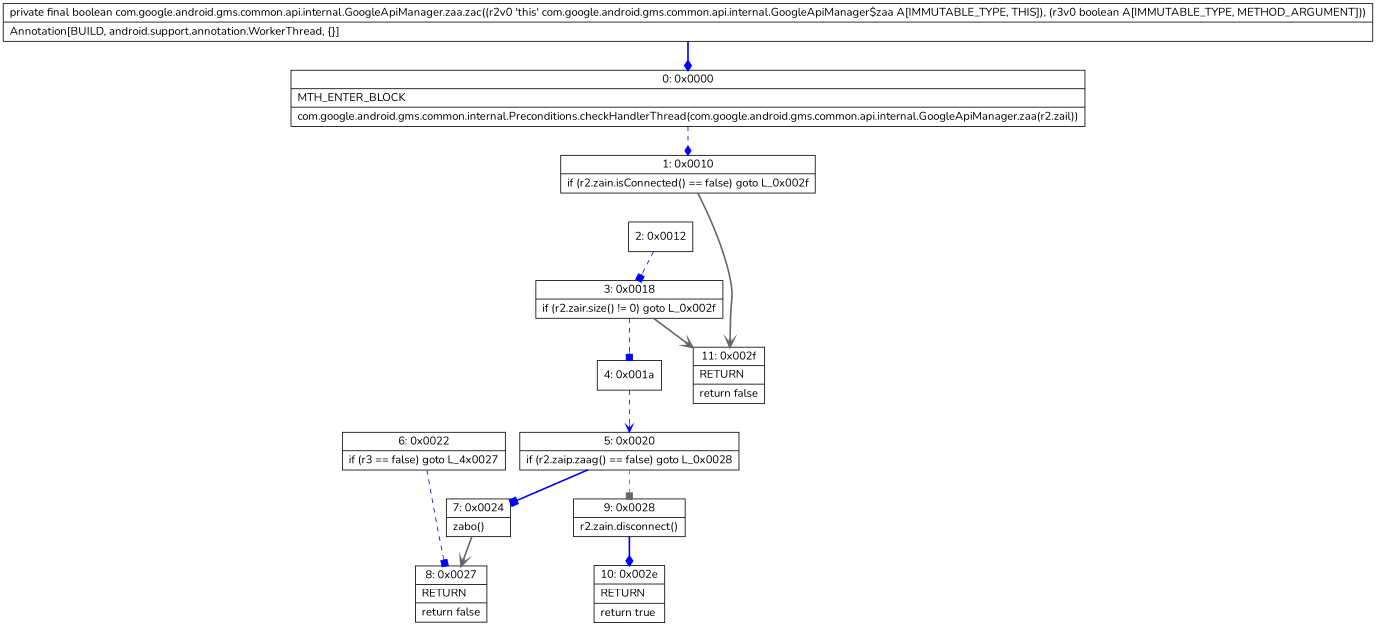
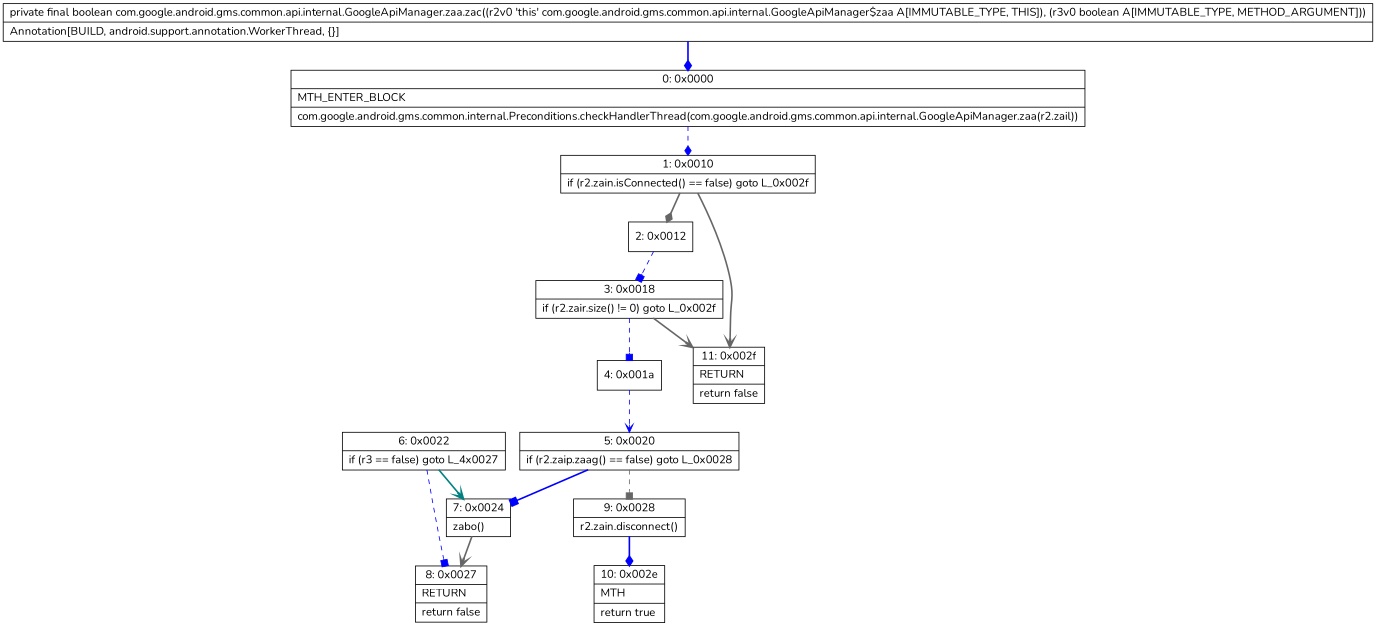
none -> (675, 203)
none -> (449, 481)
(623, 593) -> (613, 593)
